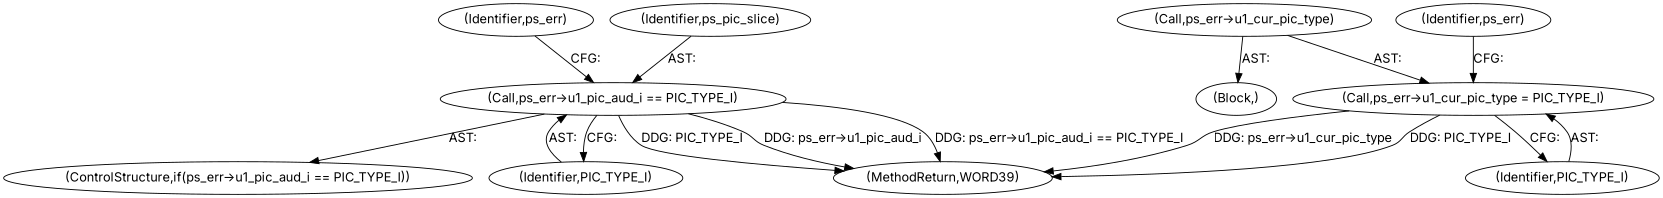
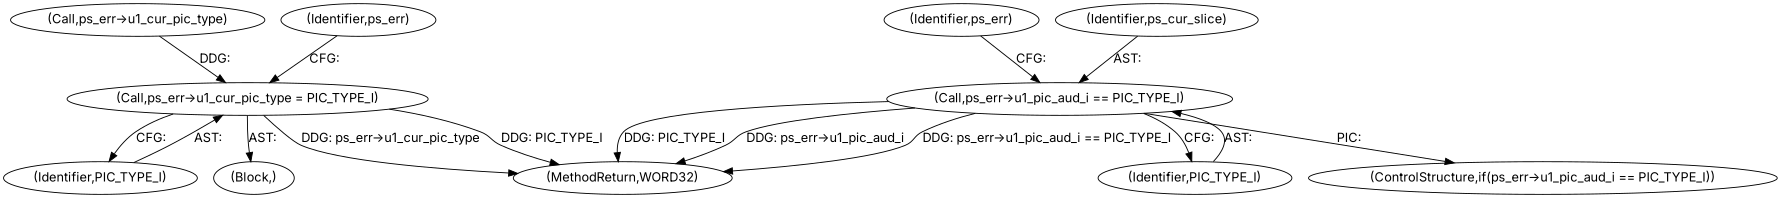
(710, 20) -> (1157, 20)
(1241, 55) -> (248, 134)
(1389, 59) -> (217, 59)
(465, 139) -> (1351, 139)
(943, 178) -> (623, 178)
